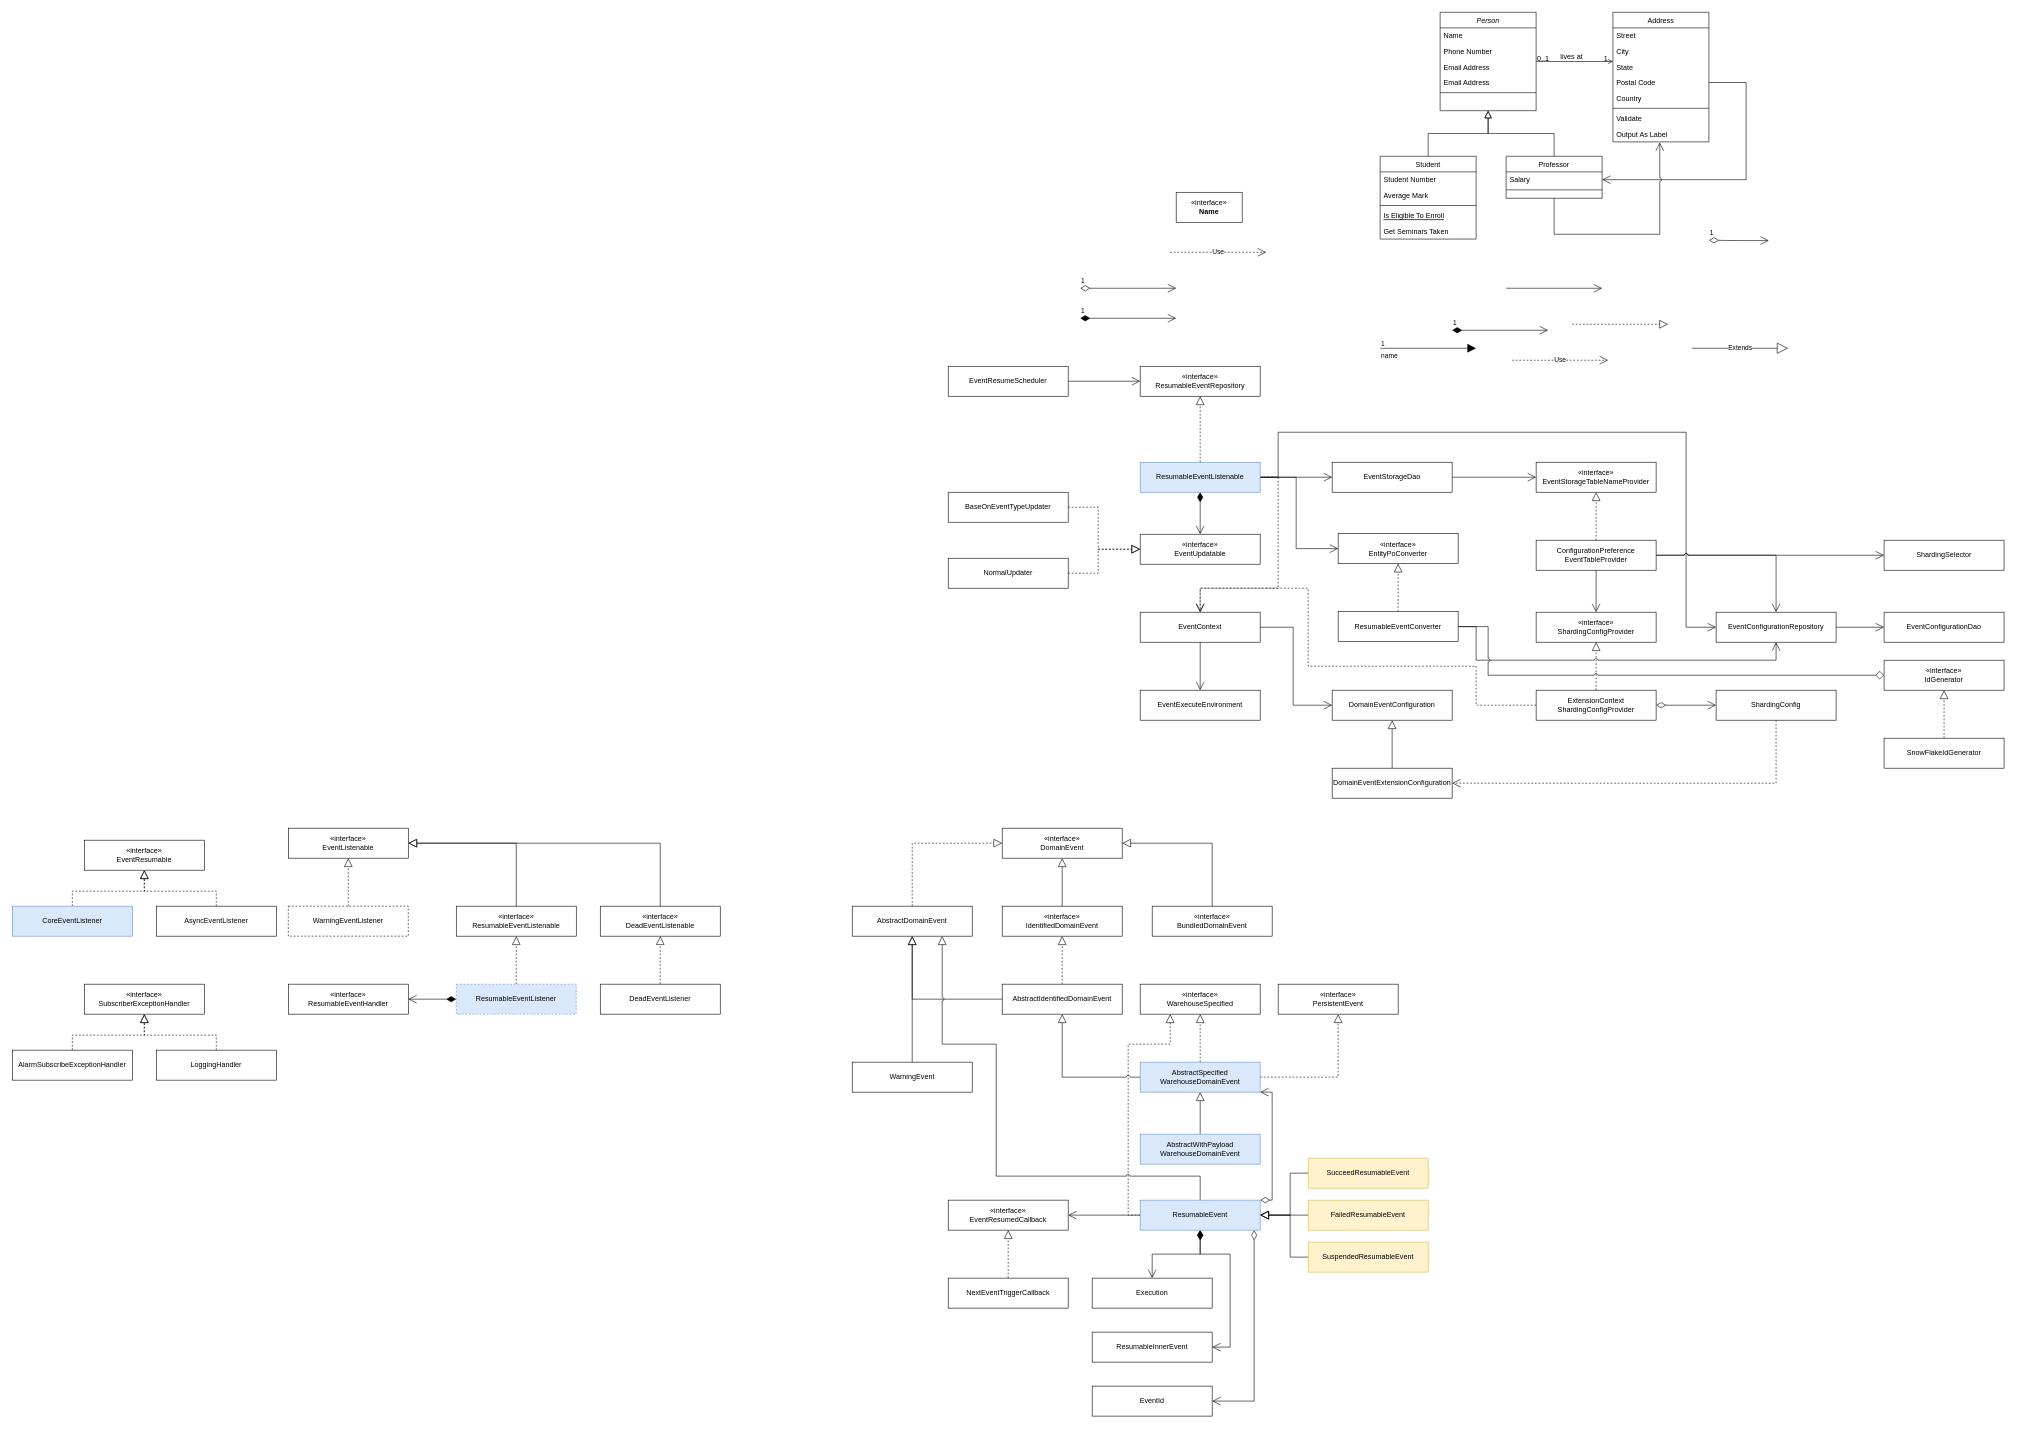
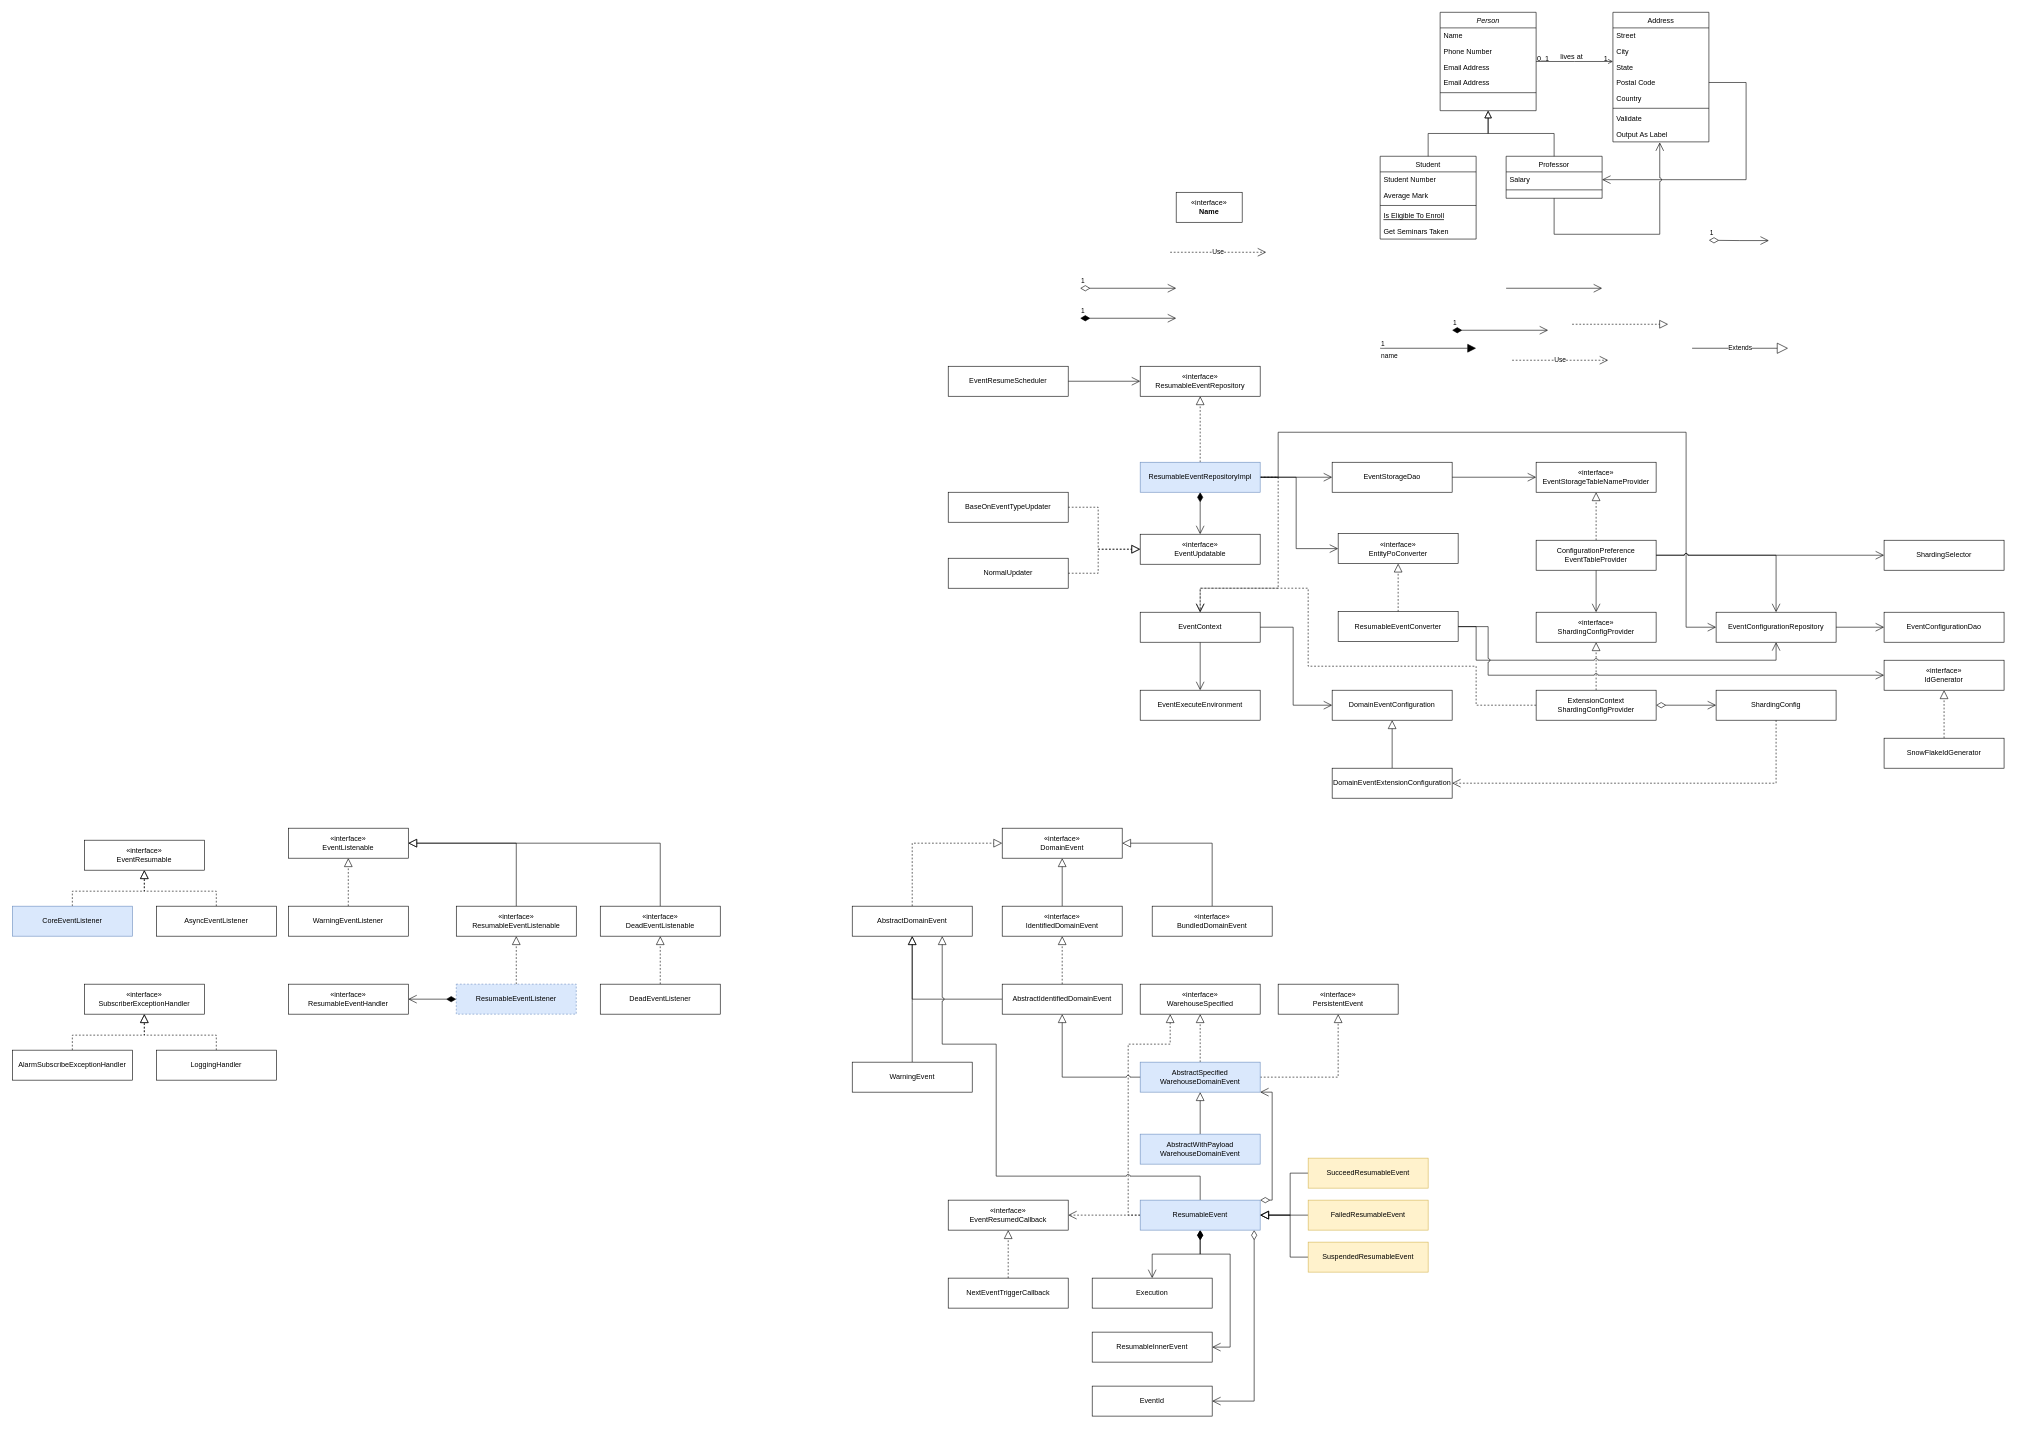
(1200, 477) -> (1200, 477)
(1875, 675) -> (1878, 675)
(348, 921) -> (348, 921)
(1098, 1215) -> (1098, 1215)
